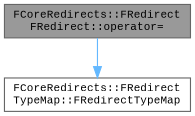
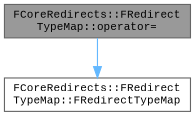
(97, 21) -> (97, 21)
